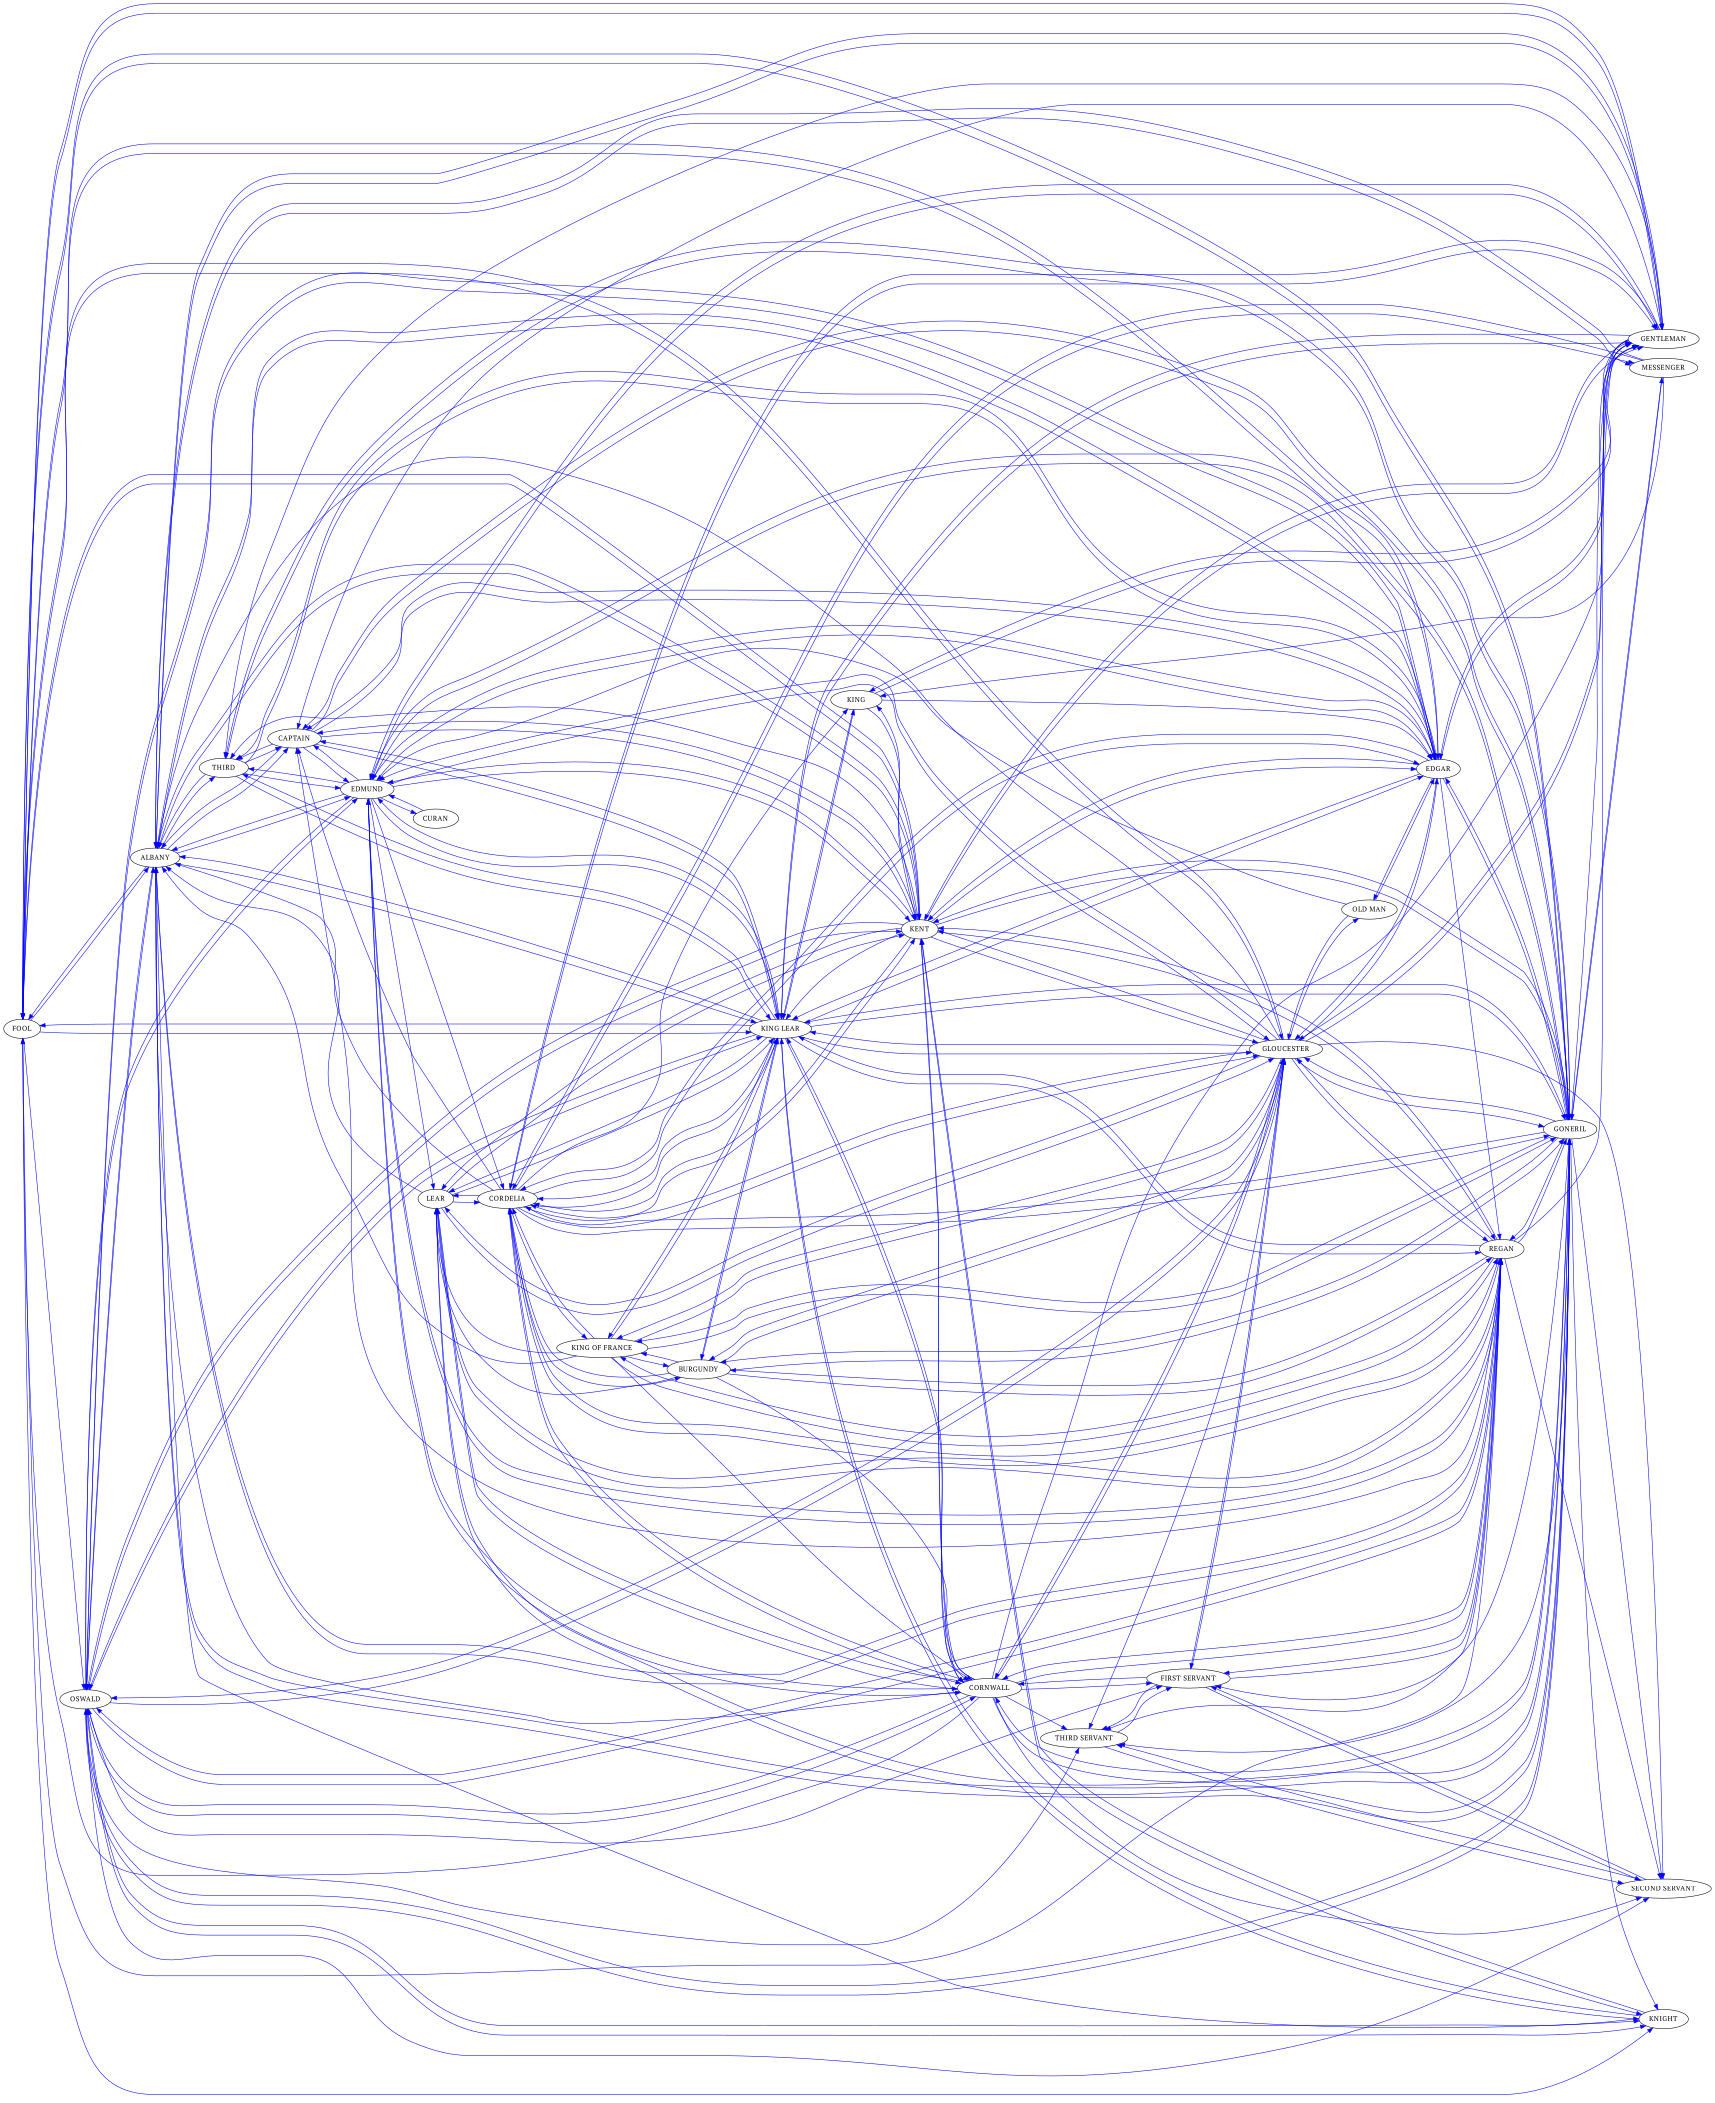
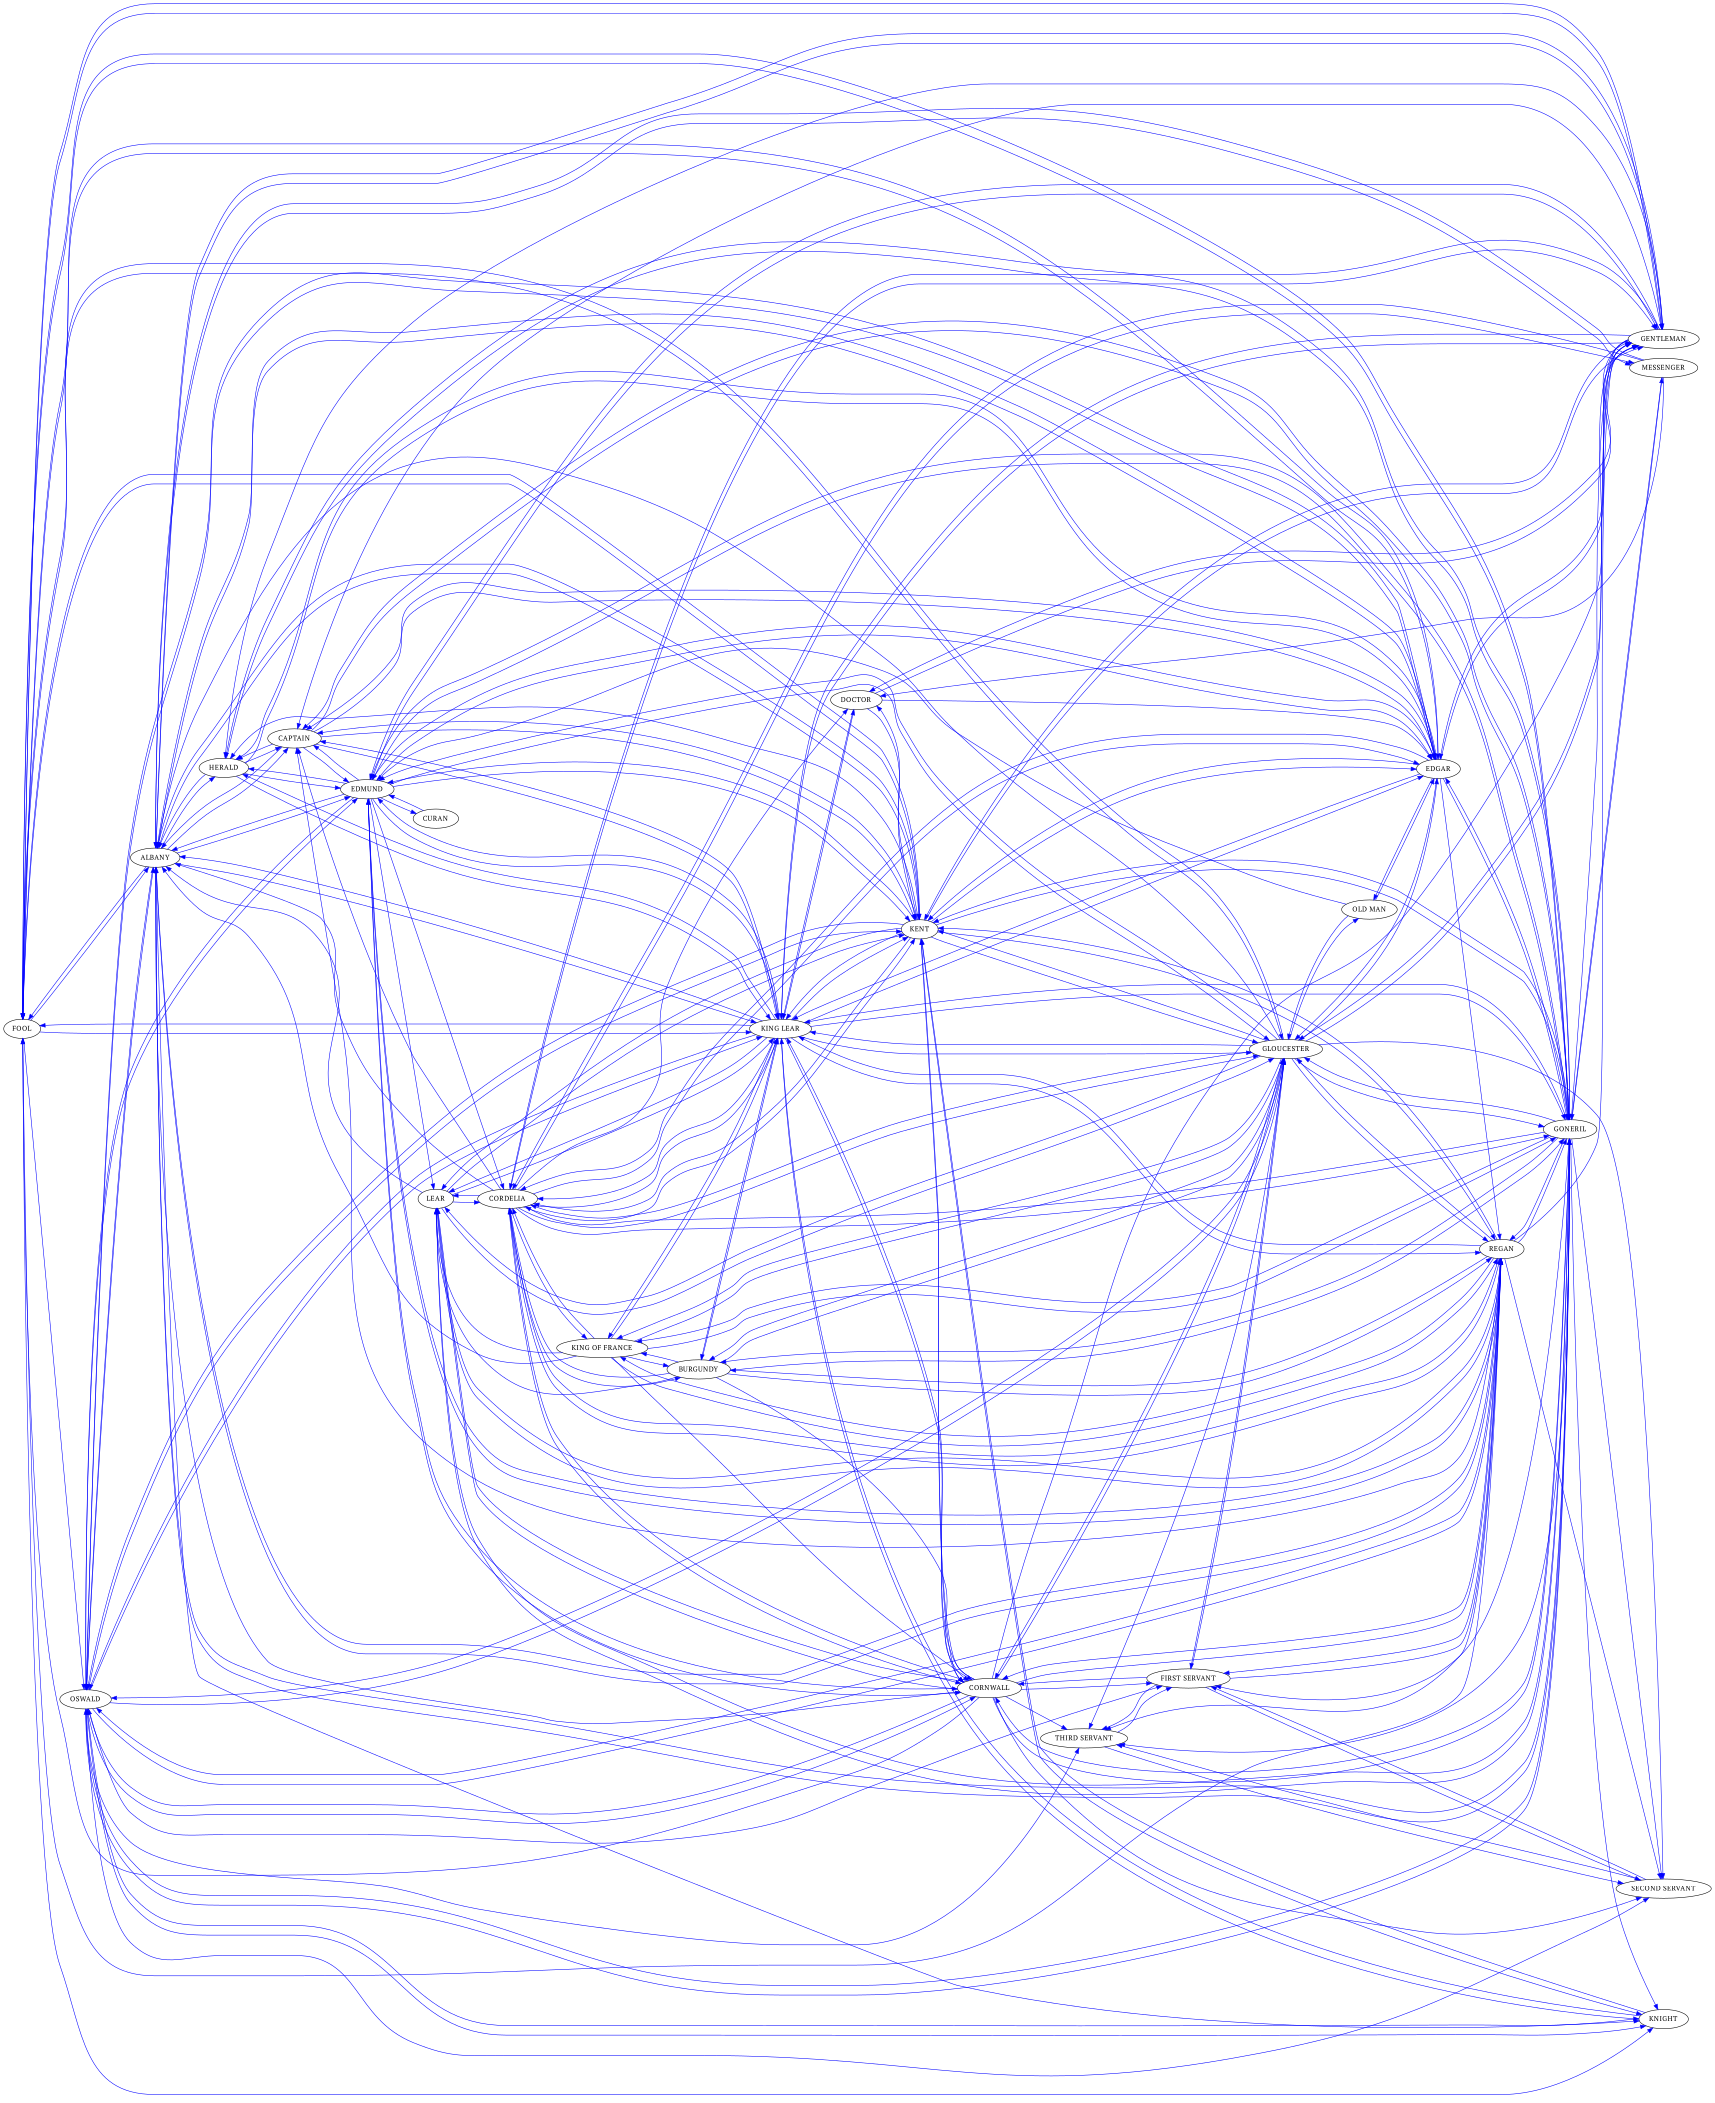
(856, 700) -> (856, 700)
(224, 768) -> (224, 768)
none -> (843, 973)
